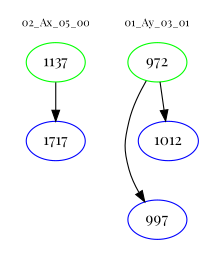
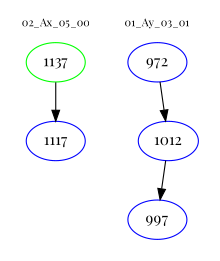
(157, 62) -> (157, 62)
(126, 136) -> (164, 175)
(56, 141) -> (56, 141)
